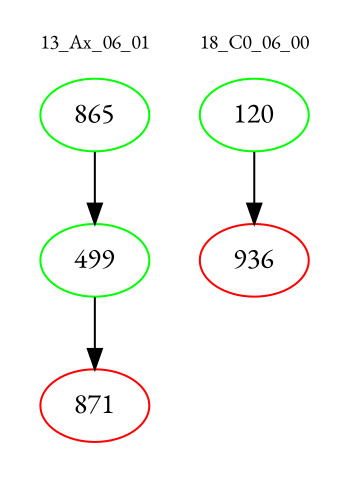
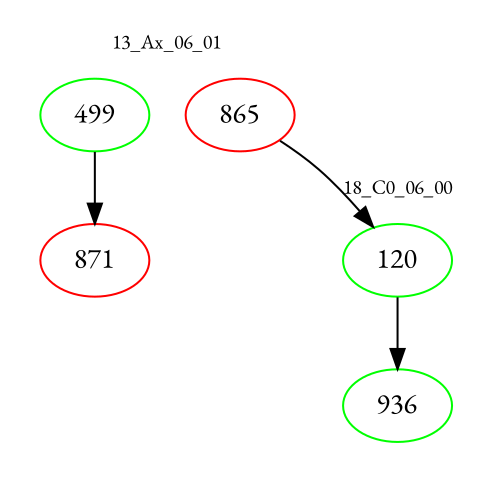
(95, 115) -> (240, 115)
(95, 178) -> (340, 189)
(254, 260) -> (398, 406)
